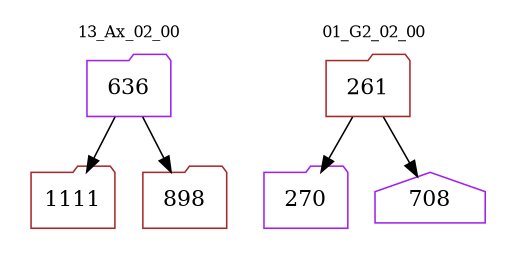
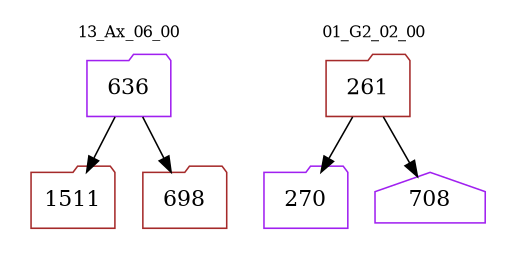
(129, 33) -> (129, 33)
(73, 200) -> (73, 200)
(185, 200) -> (185, 200)
